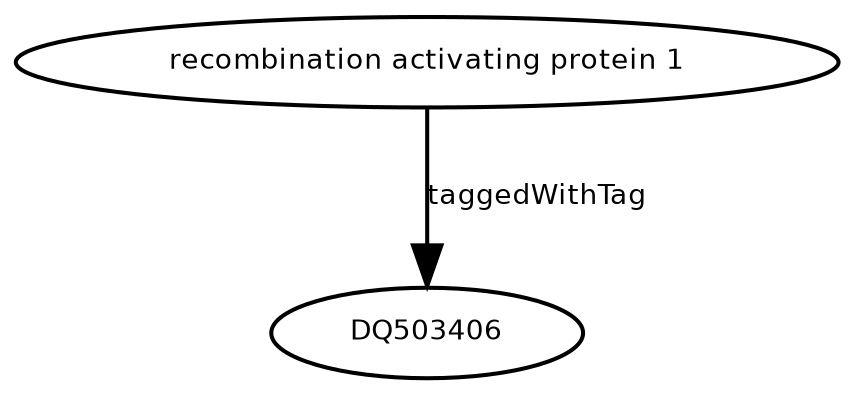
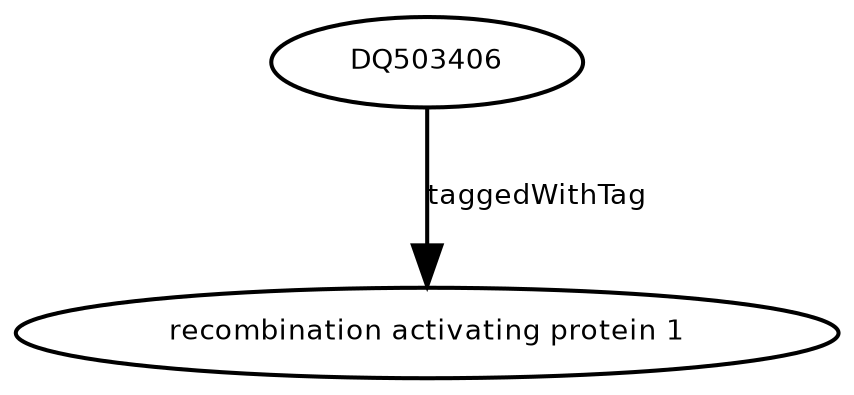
(427, 176) -> (427, 176)
